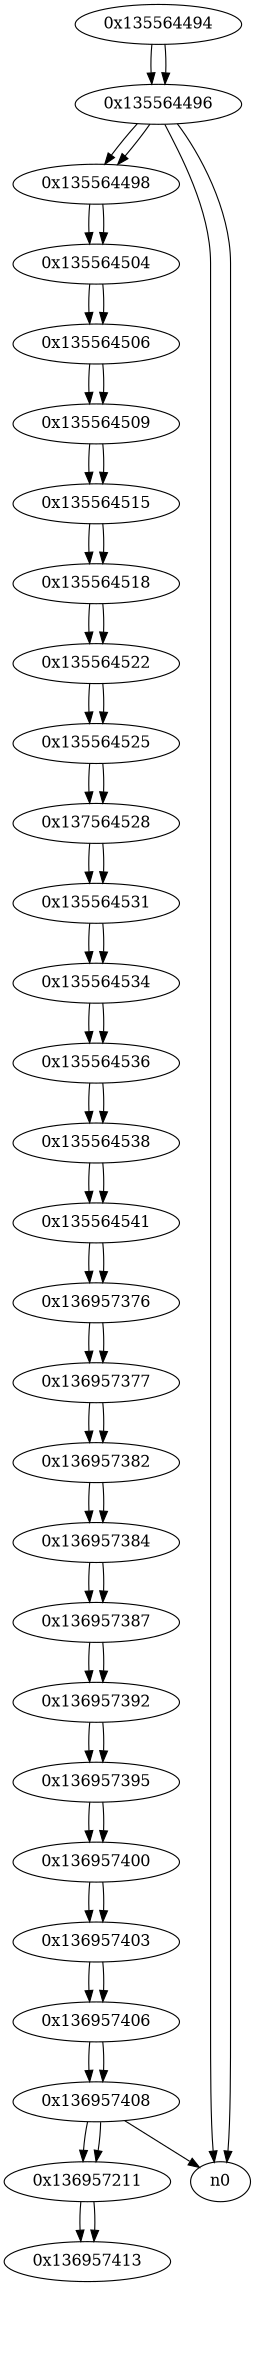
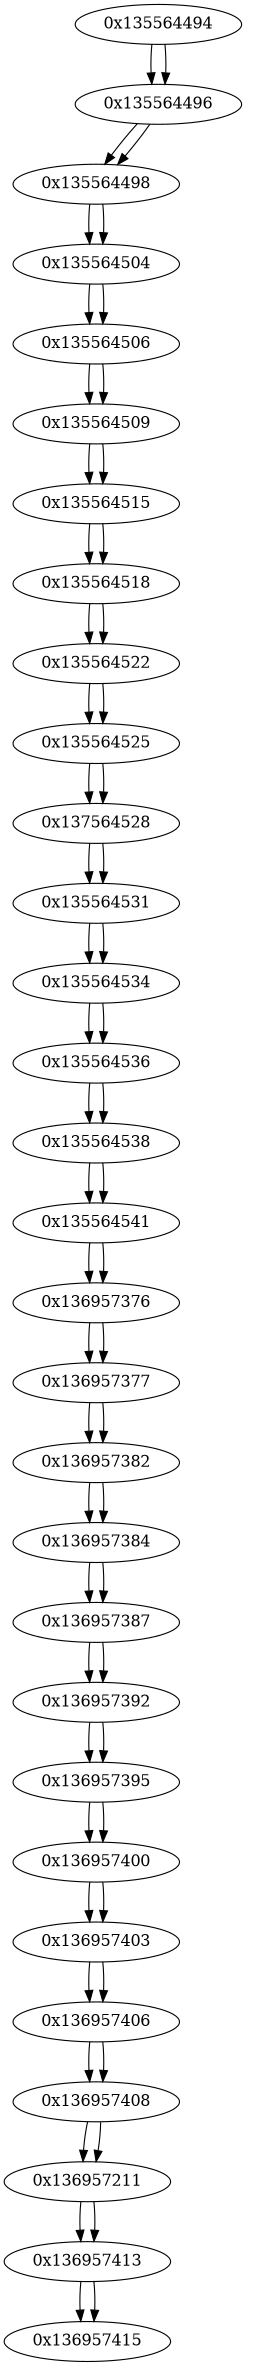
(221, 2182) -> none
none -> (87, 2342)
